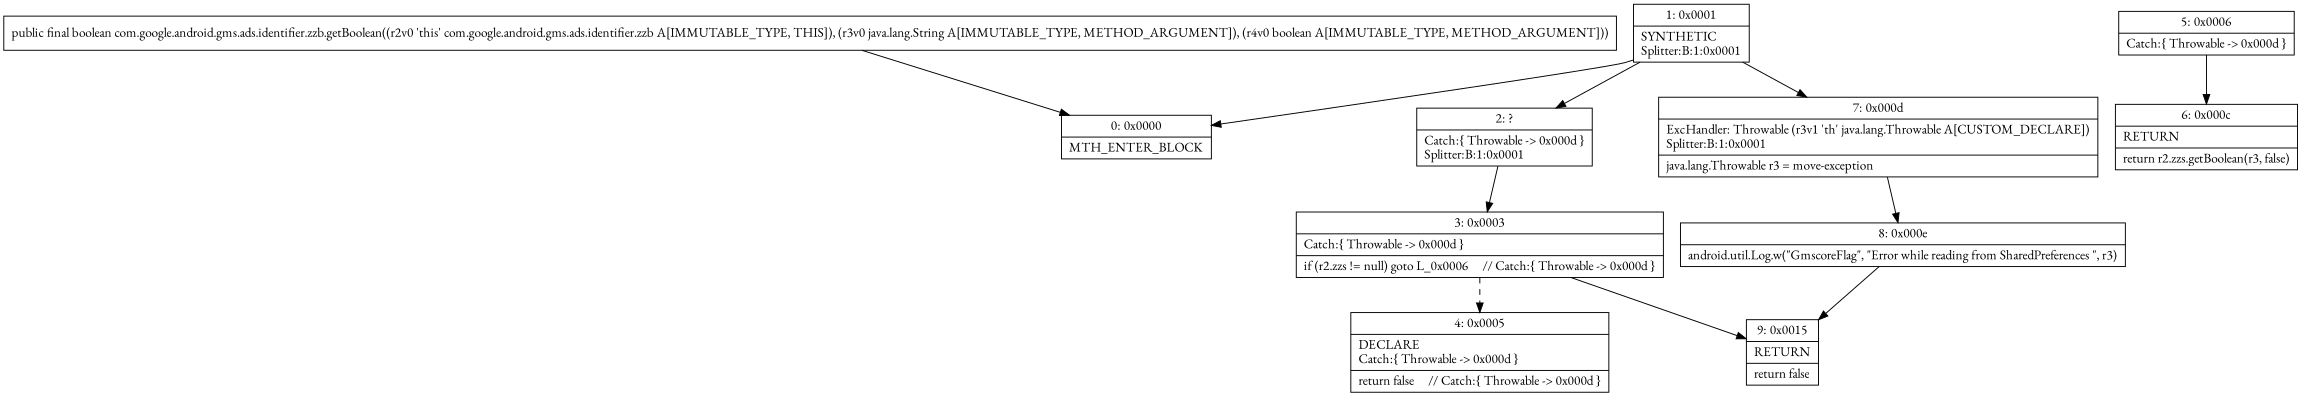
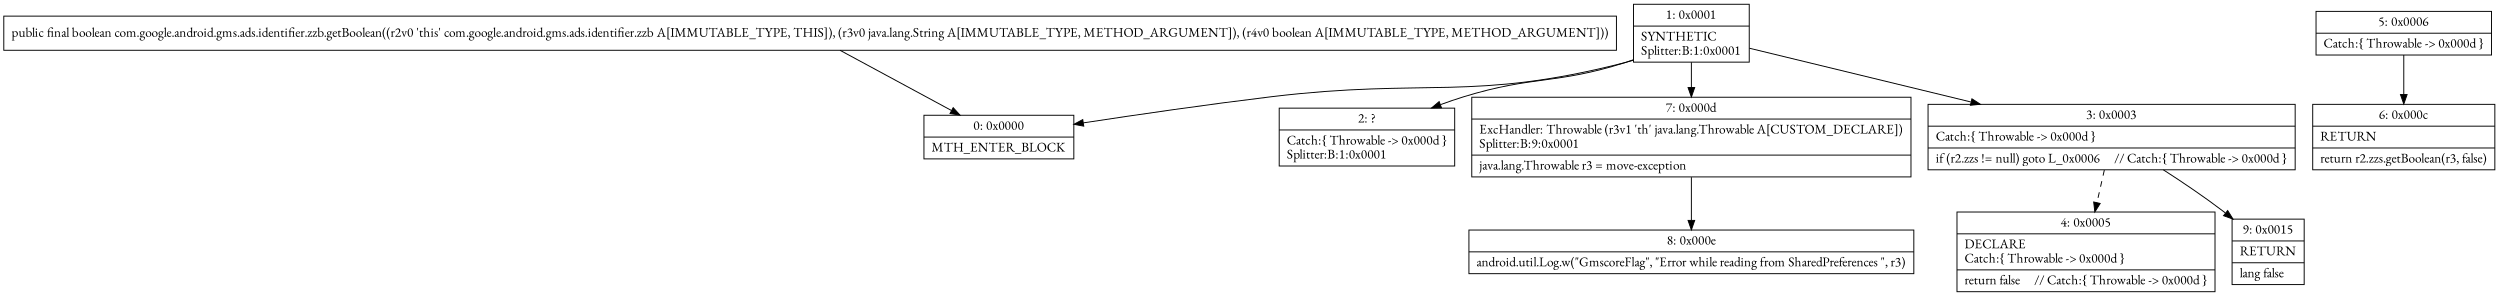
(1717, 144) -> (1530, 144)
(1494, 184) -> (1860, 75)
(1852, 290) -> none
(1782, 374) -> (2262, 273)
